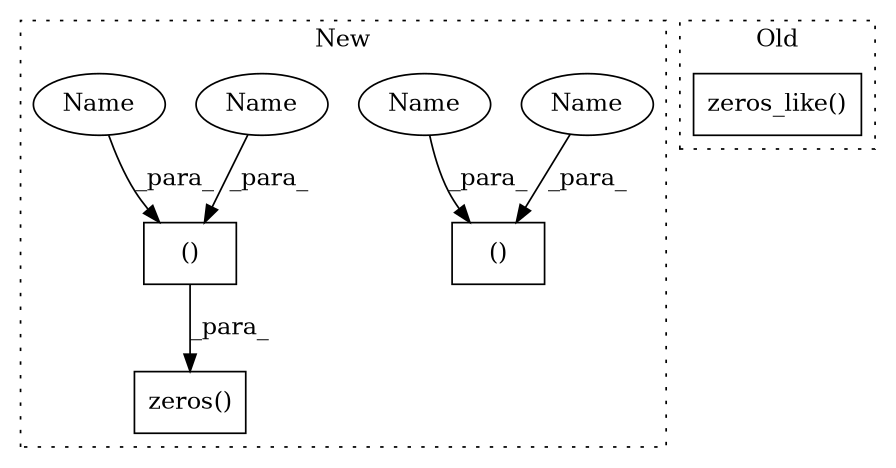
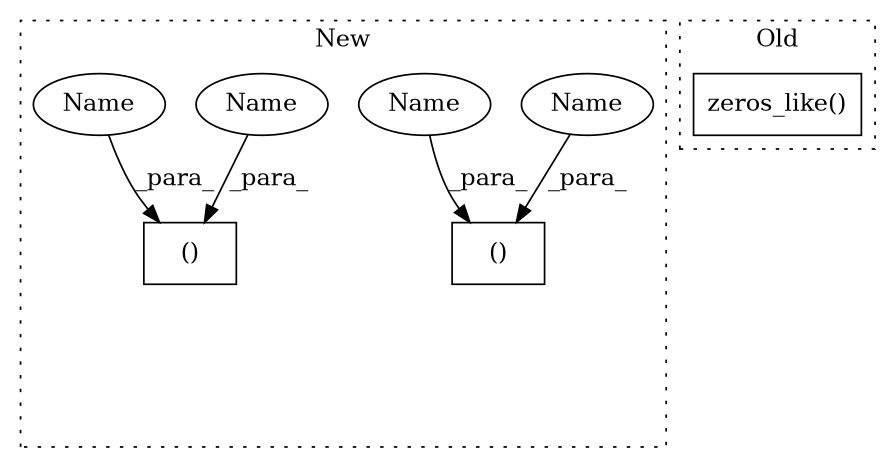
(190, 402) -> none
